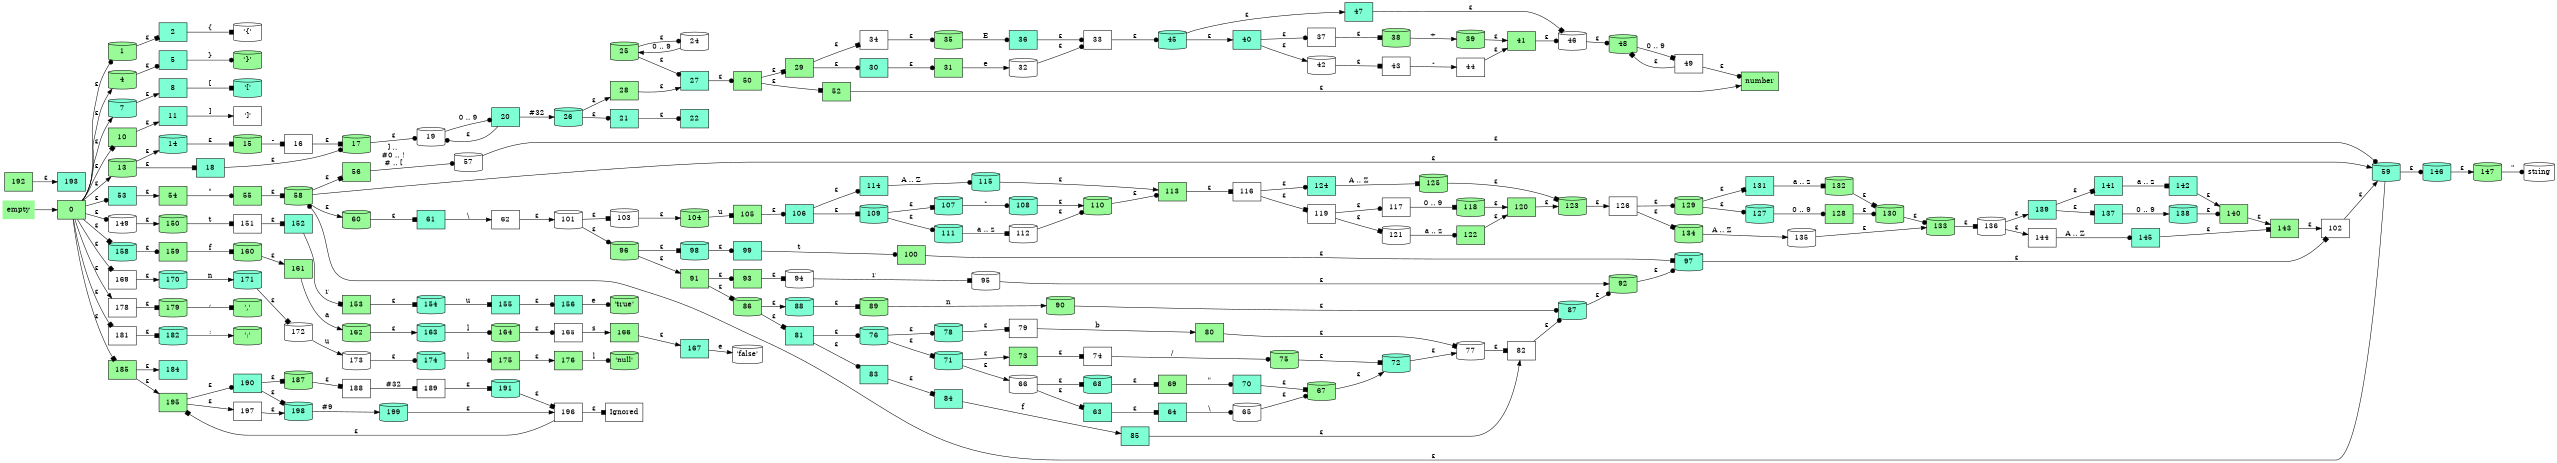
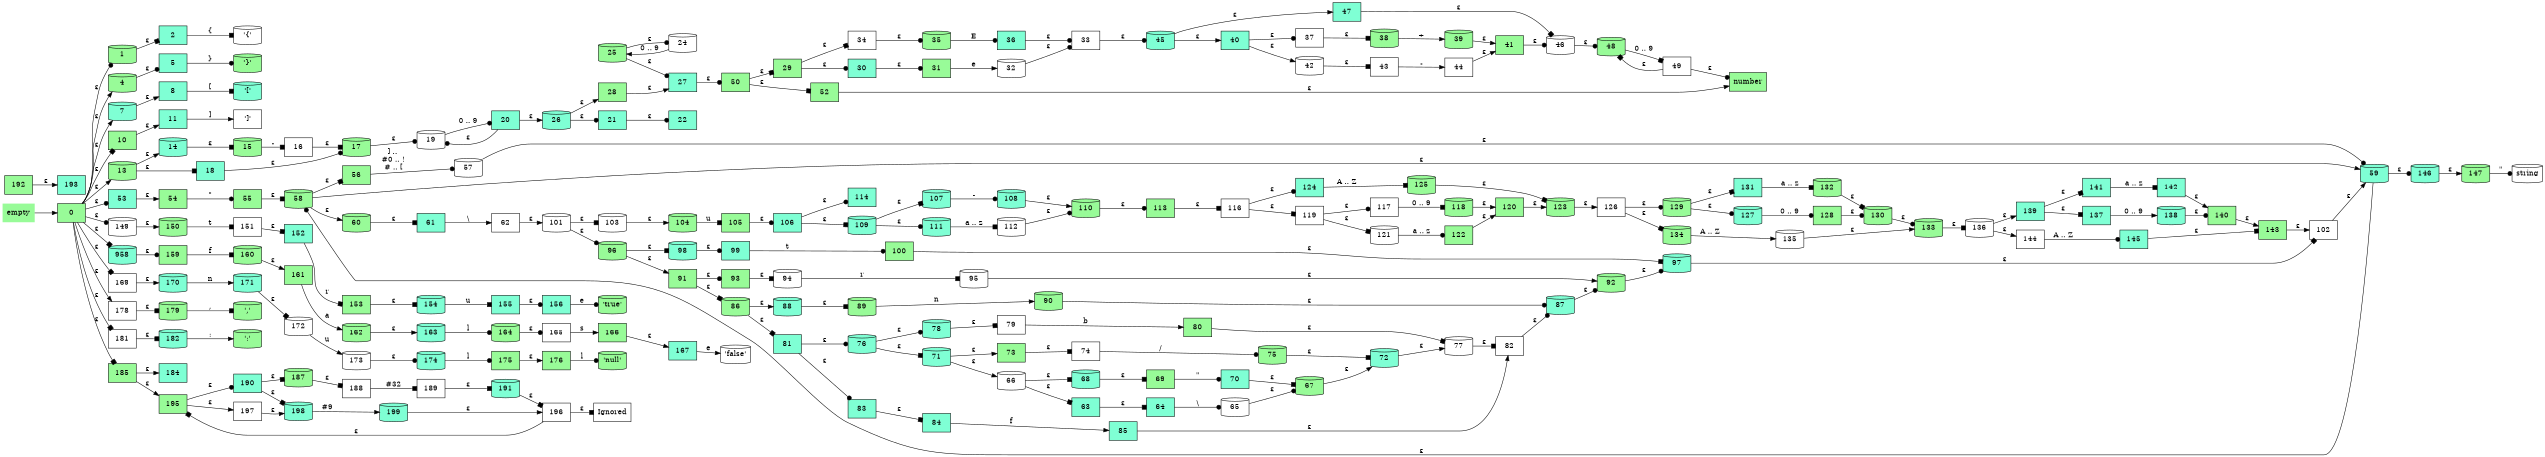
(537, 113) -> (531, 116)
(986, 182) -> none
(122, 252) -> (122, 255)
